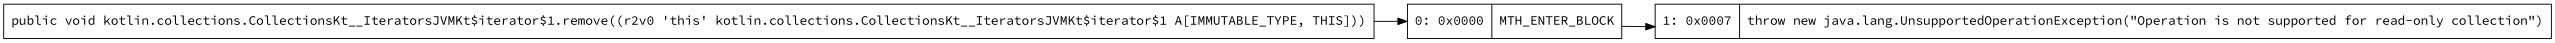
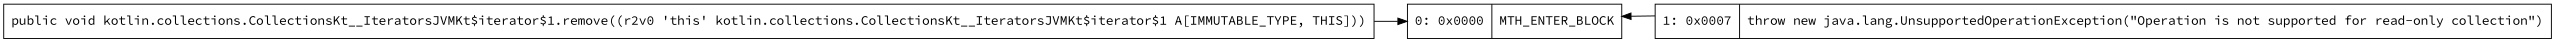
(1634, 26) -> (1643, 16)
